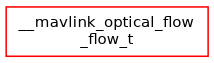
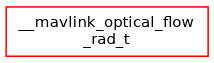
(107, 32) -> (107, 32)
